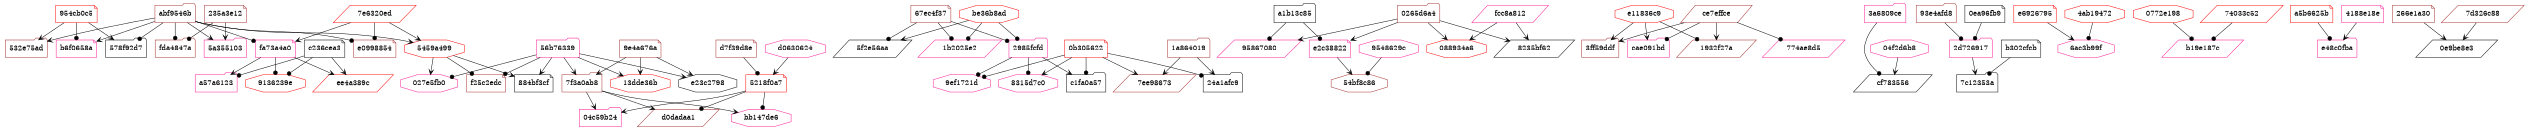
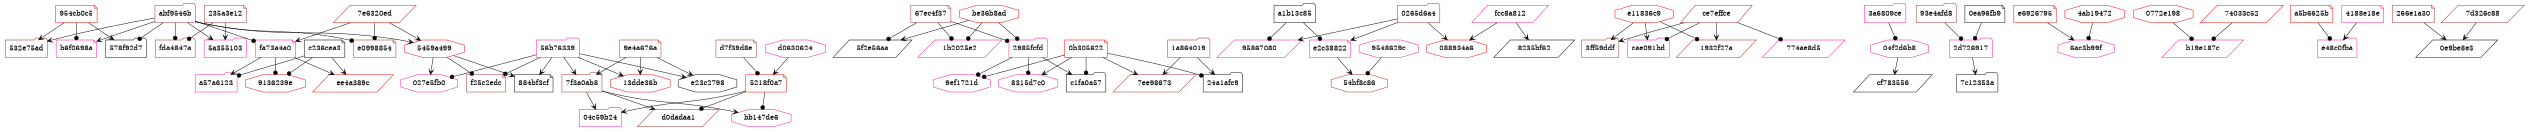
(1473, 30) -> none
(1864, 48) -> (1892, 30)
(76, 49) -> (76, 49)
(2021, 49) -> none
